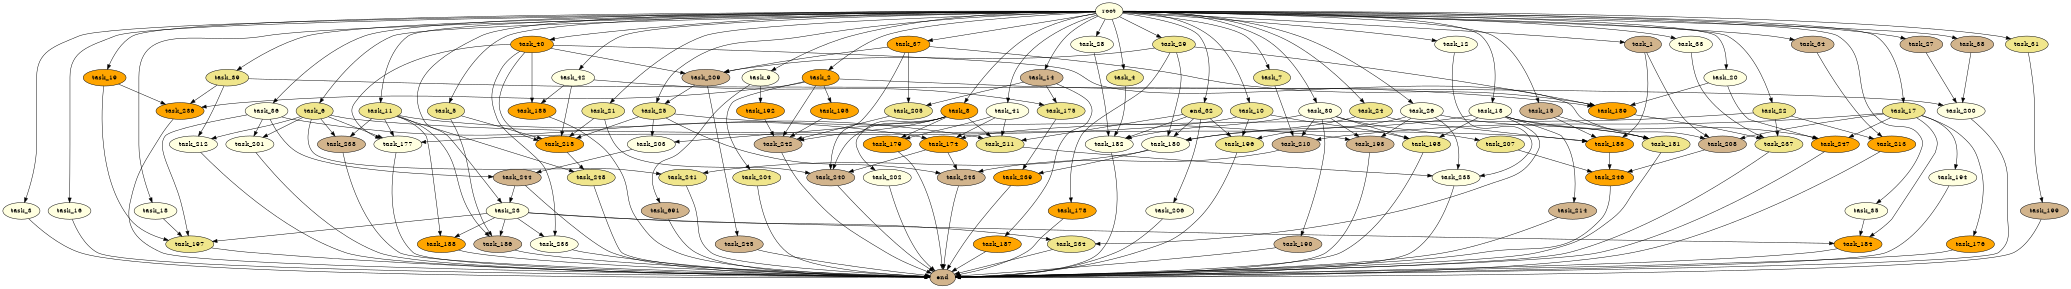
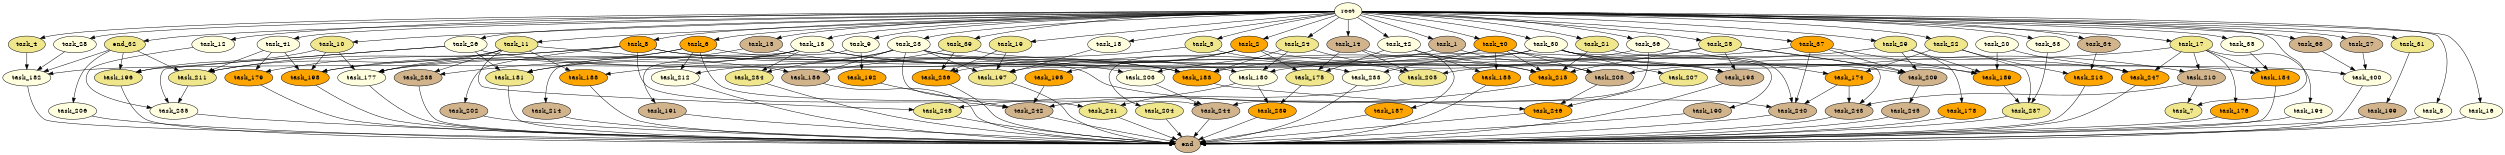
(1436, 16) -> none
(1972, 44) -> (2311, 44)
none -> (1357, 61)
(105, 78) -> (1011, 44)
(683, 92) -> (1820, 58)
(801, 109) -> (1277, 60)
(1283, 109) -> (2194, 92)
(315, 111) -> (698, 44)
(1961, 111) -> (2367, 78)
(1185, 126) -> none
(975, 128) -> (290, 59)
(250, 144) -> none
(1426, 144) -> (305, 78)
(887, 178) -> (464, 111)
(513, 192) -> (1033, 101)
(665, 211) -> (662, 111)
